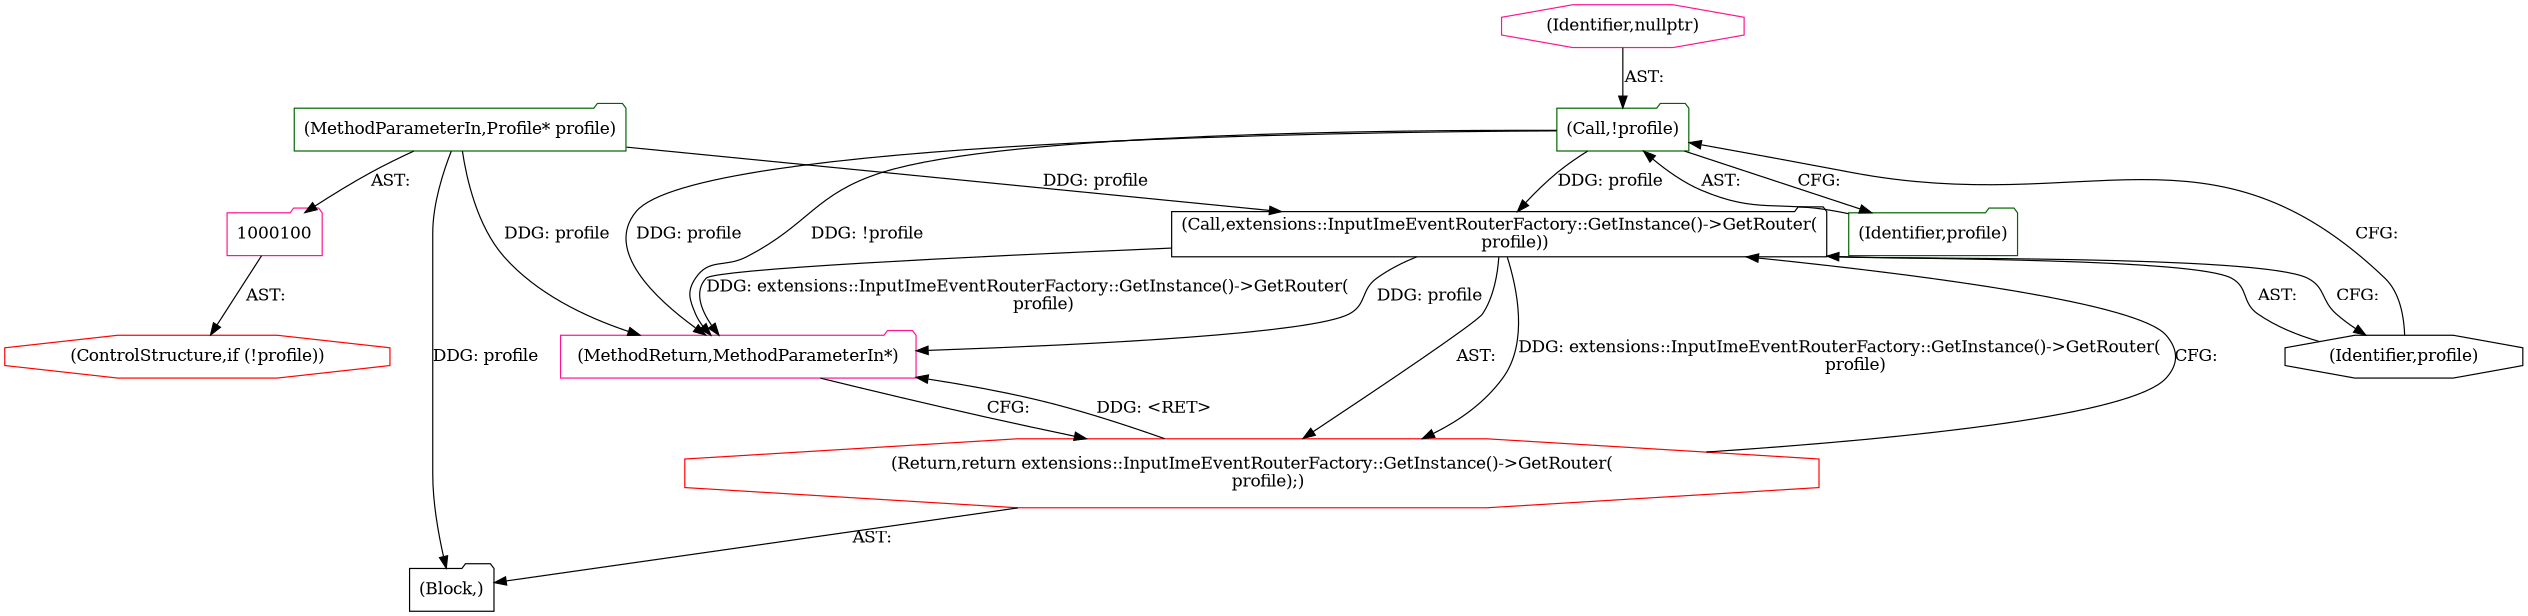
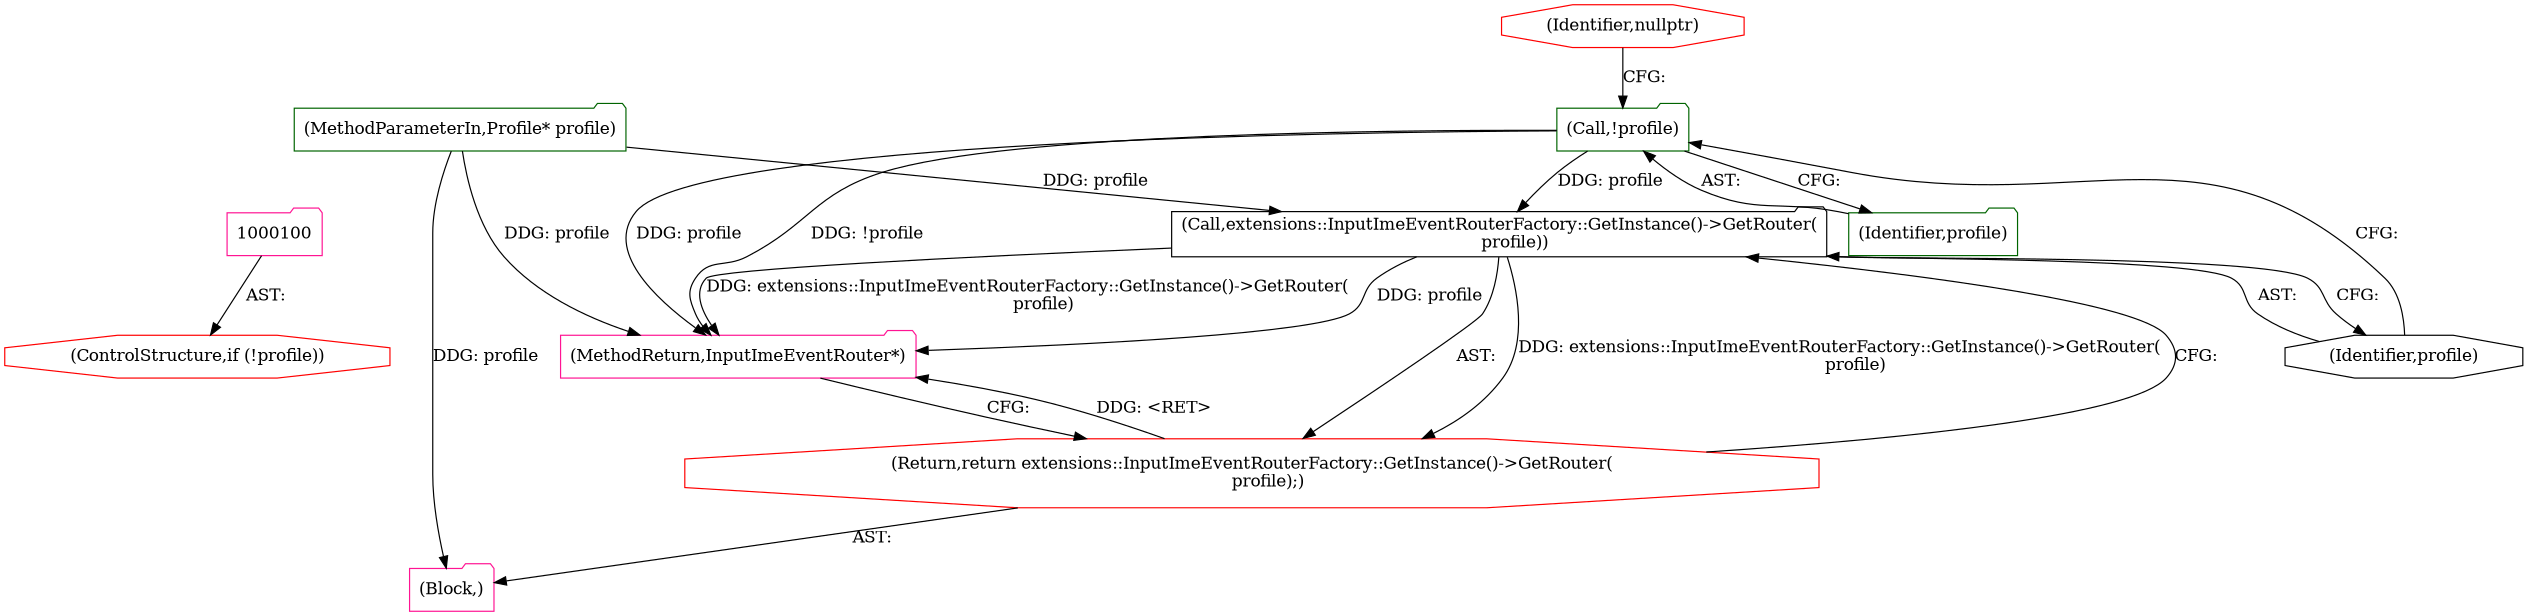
(1623, 26) -> (1623, 26)
(1647, 78) -> (1647, 78)
(363, 177) -> none
(738, 357) -> (738, 357)
(452, 590) -> (452, 590)
